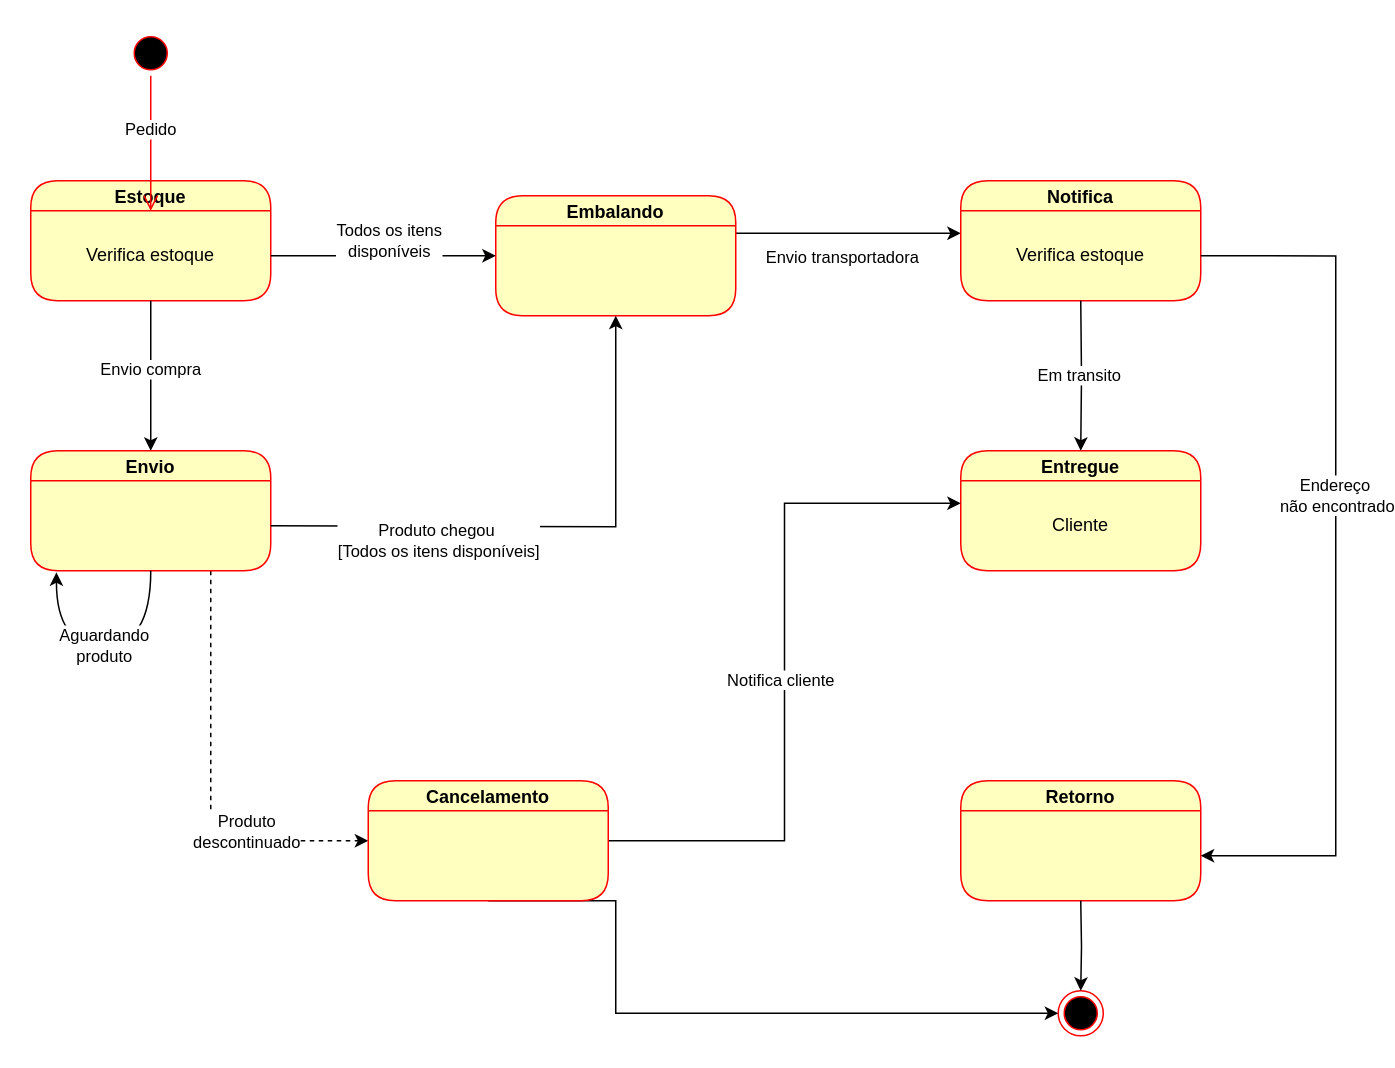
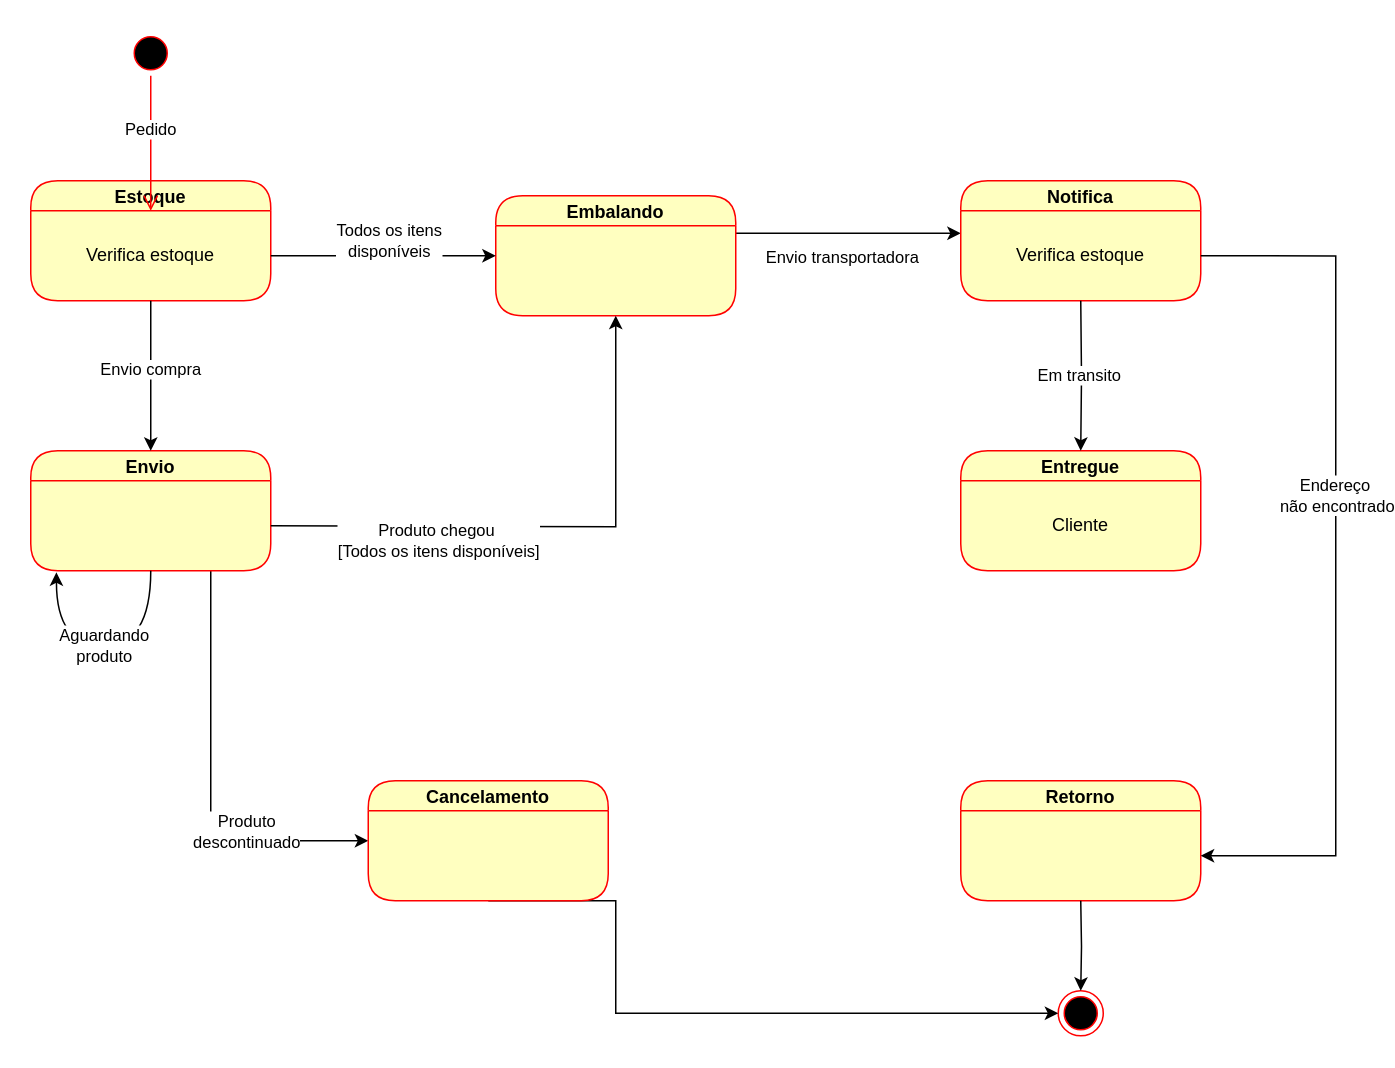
(785, 504) -> none
(211, 692) -> (211, 692)
